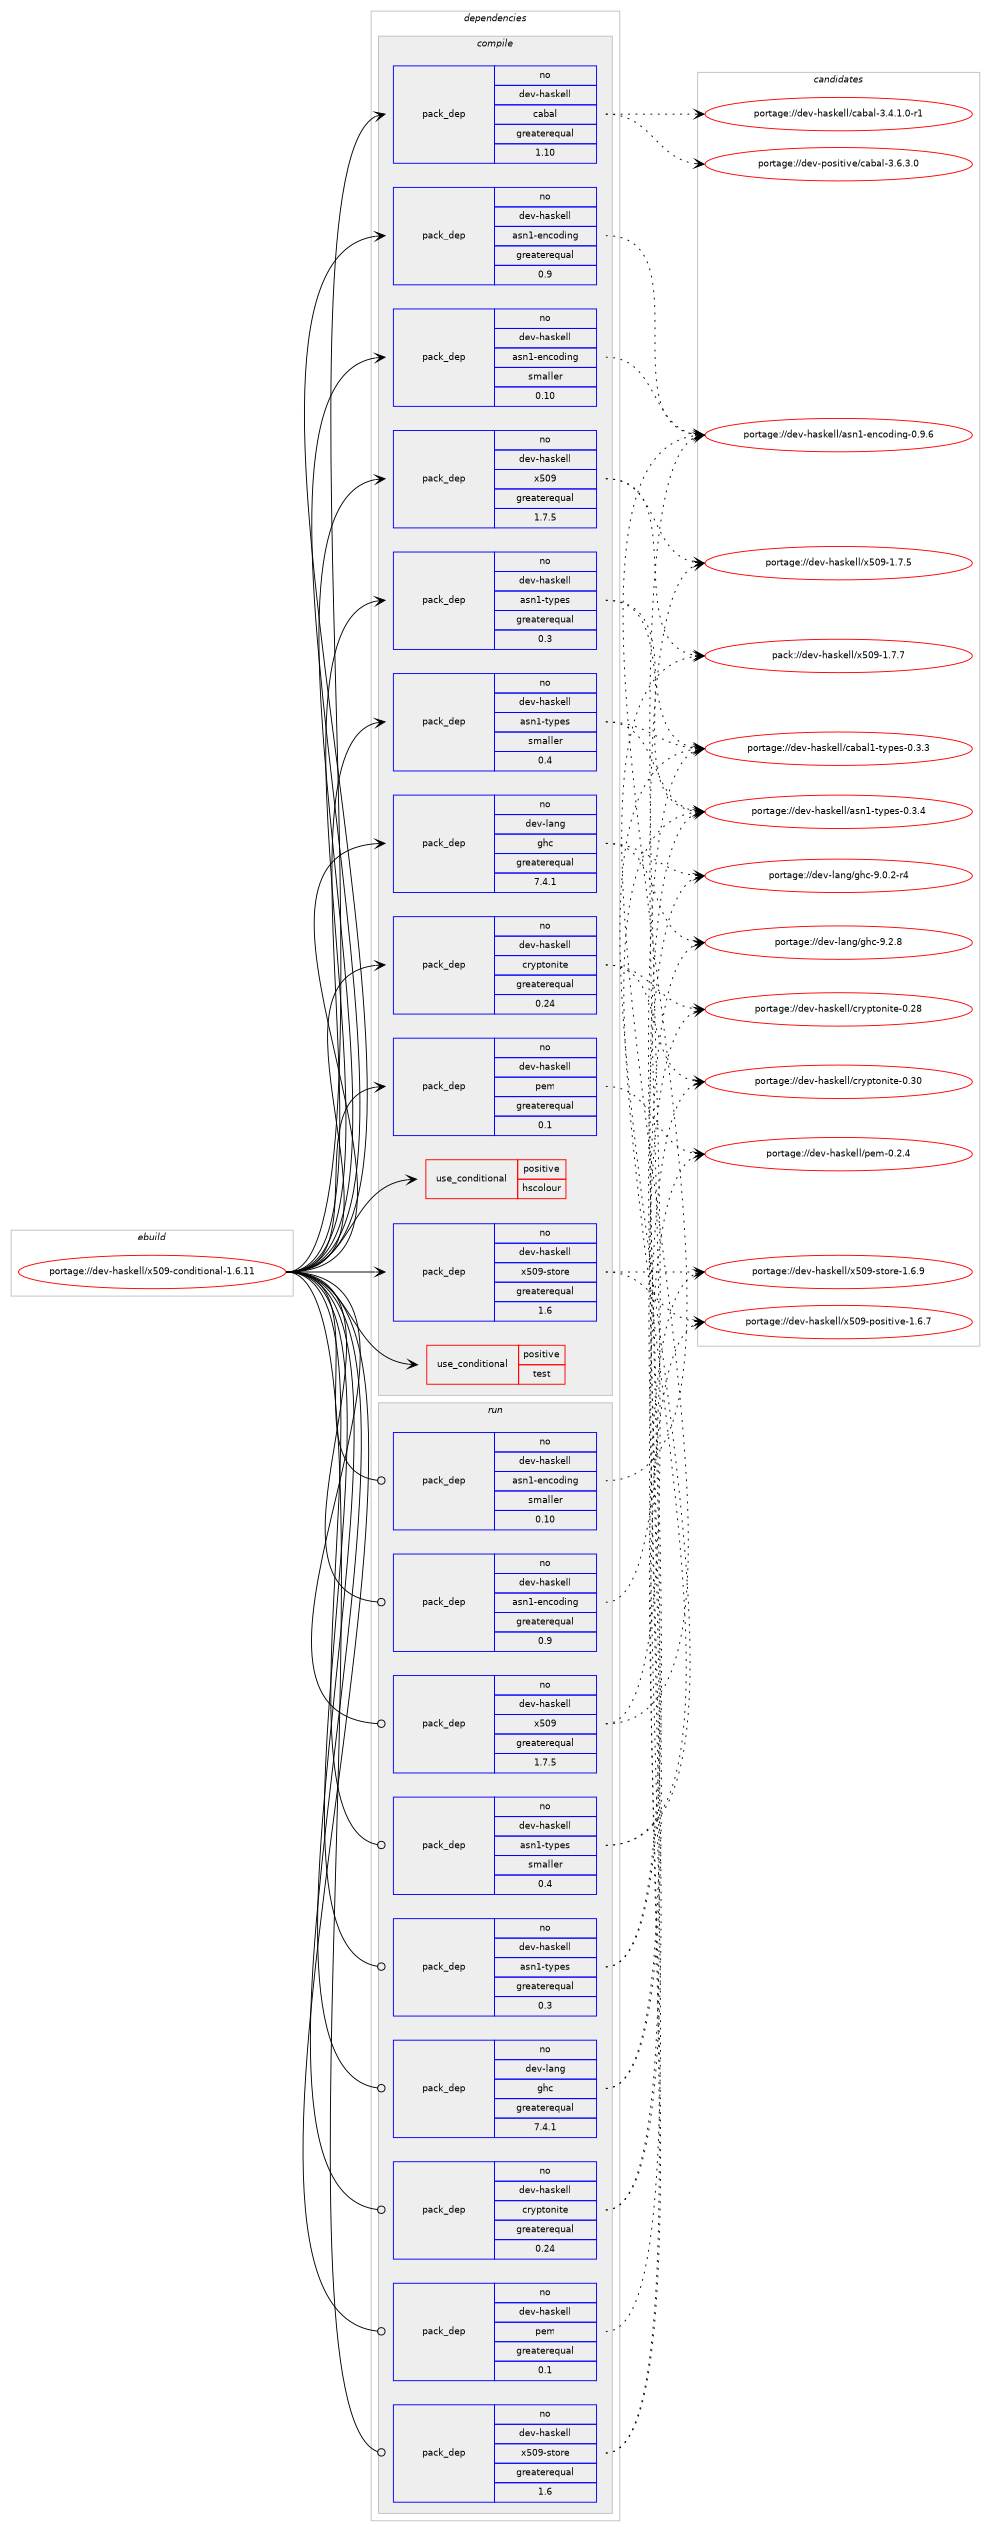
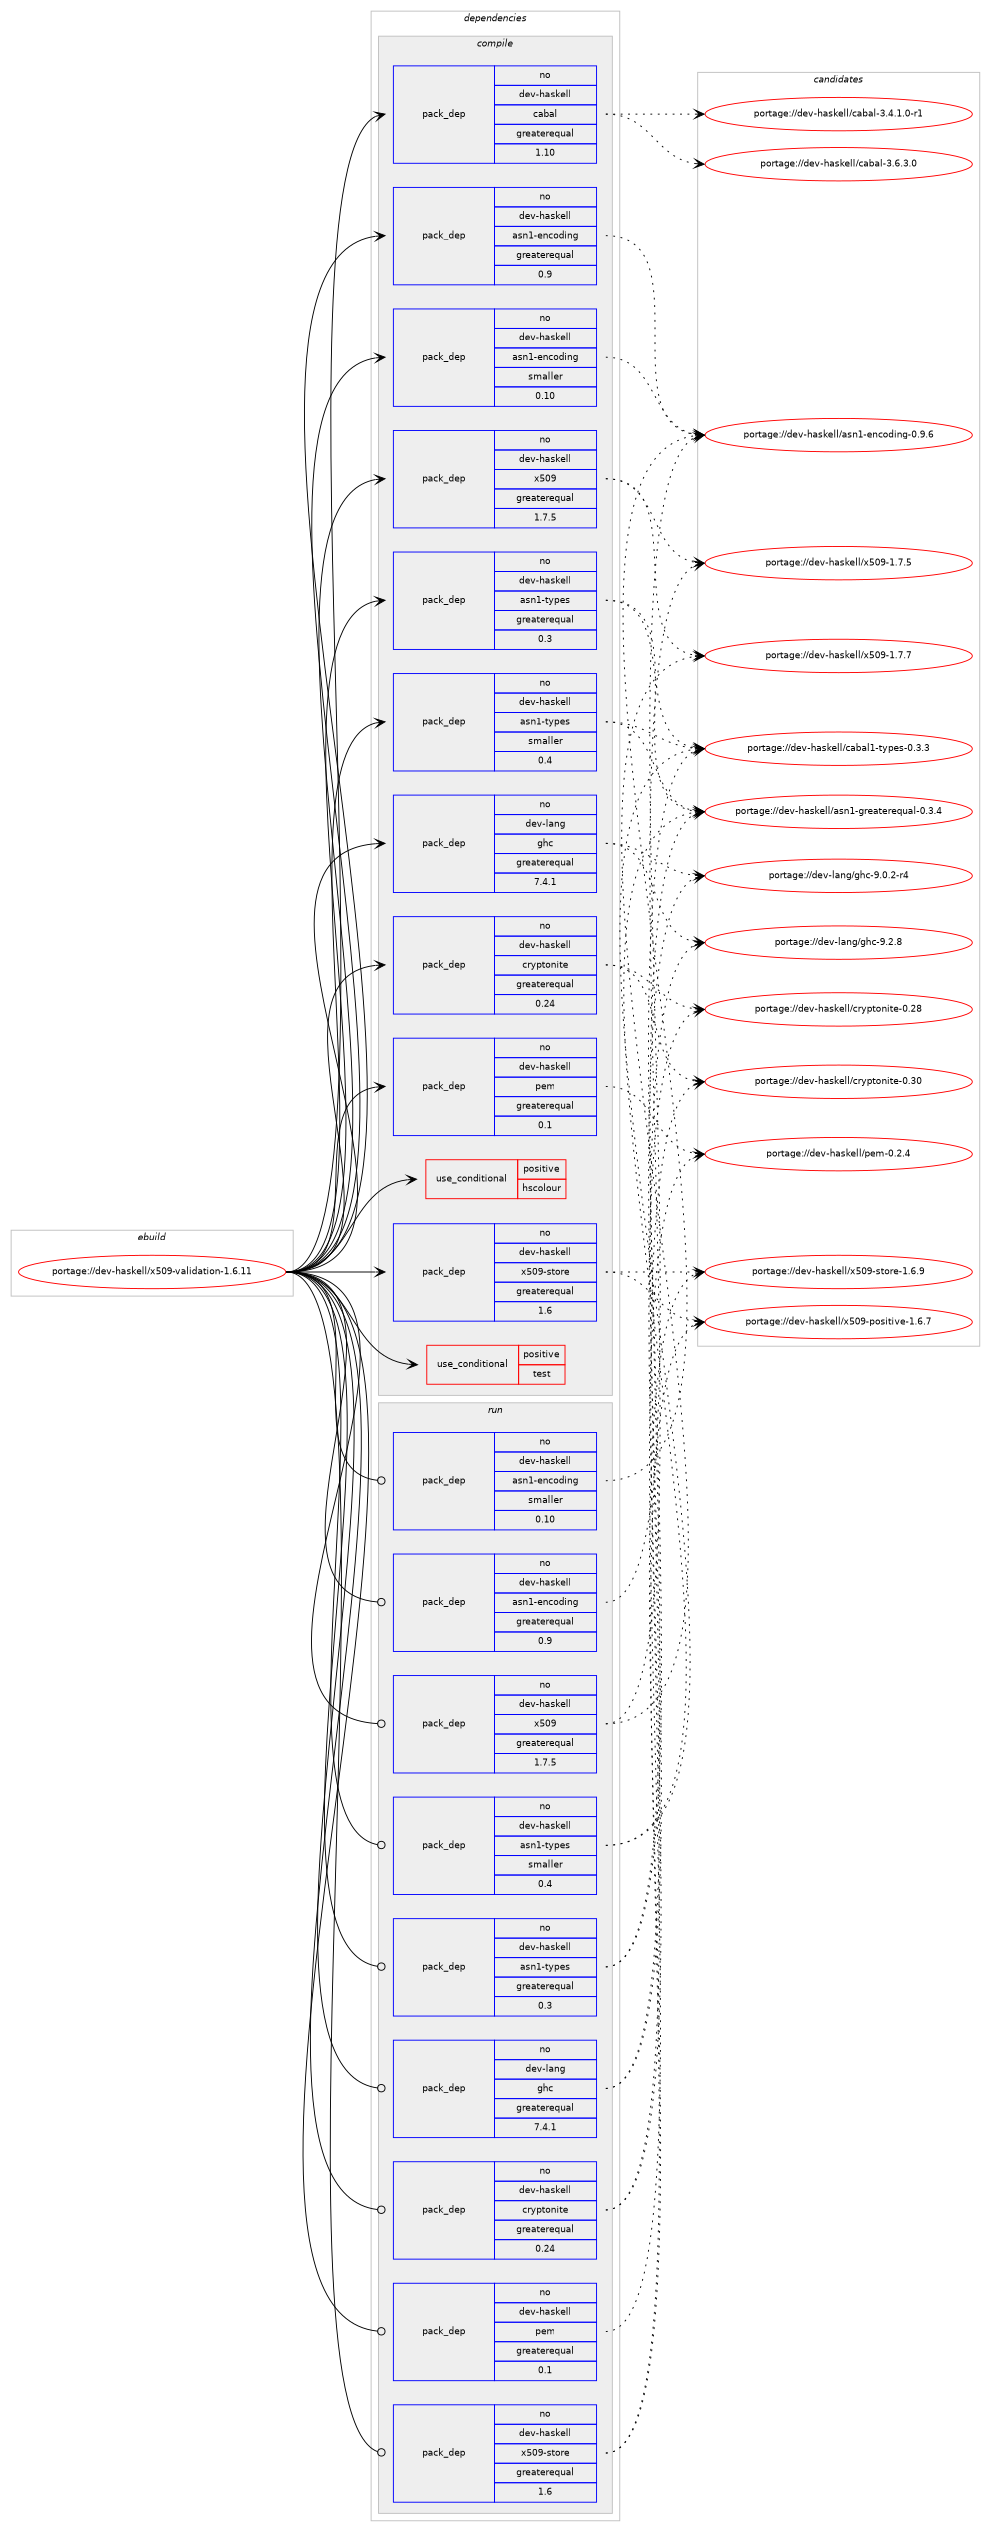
(839, 164) -> (839, 164)
(839, 656) -> (839, 656)
(839, 812) -> (839, 812)
(152, 1272) -> (152, 1272)
